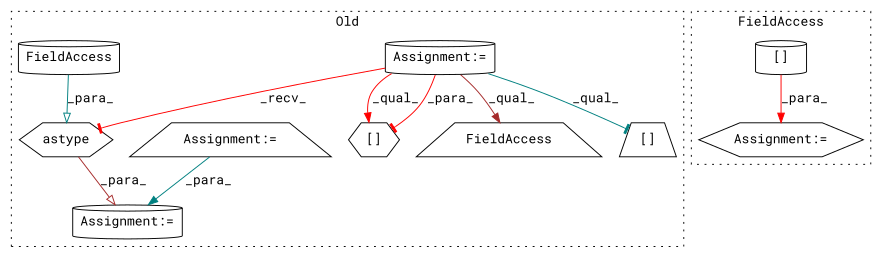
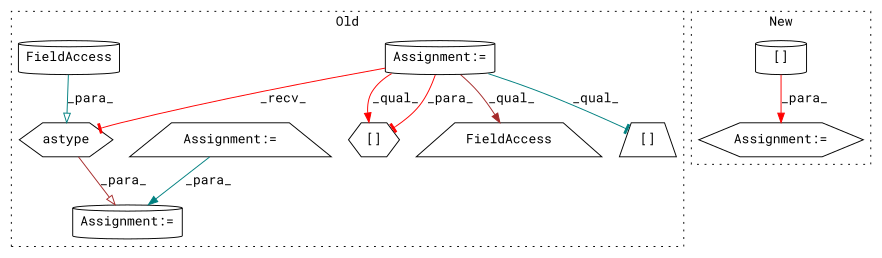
(781, 22) -> (781, 22)
